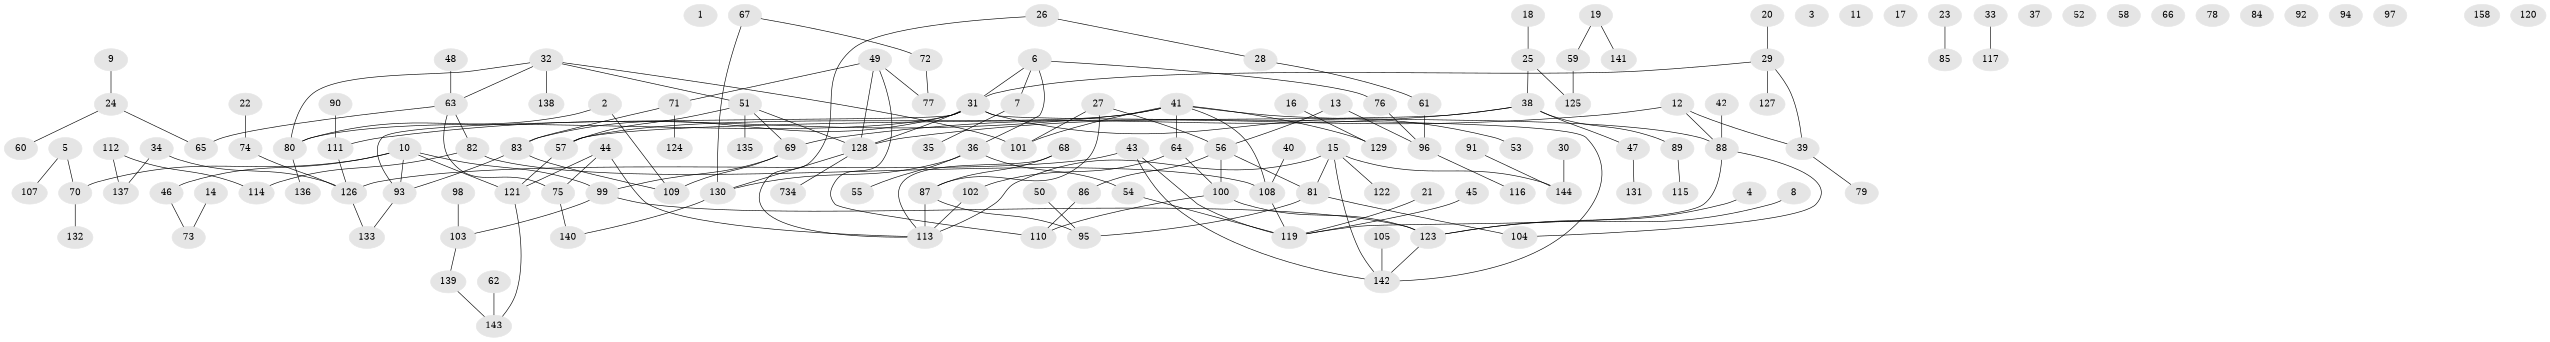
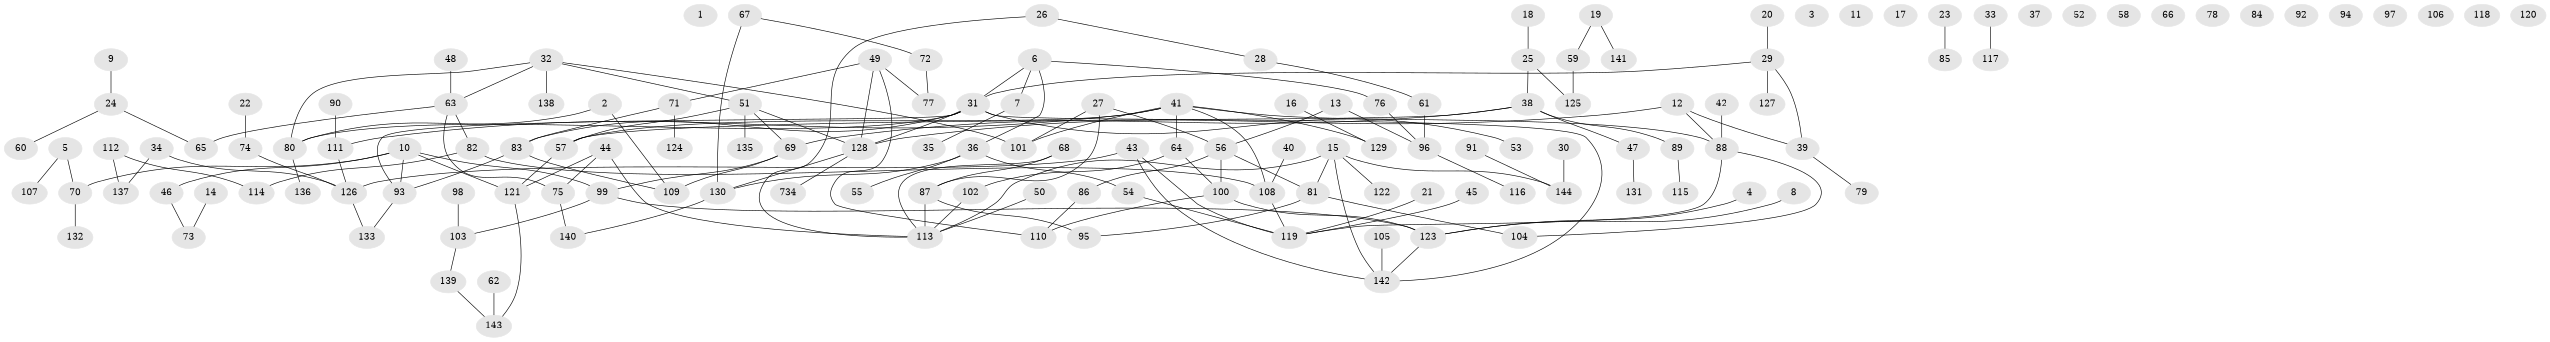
none -> (2436, 15)
(2482, 15) -> (2482, 15)
(1064, 218) -> (981, 217)
